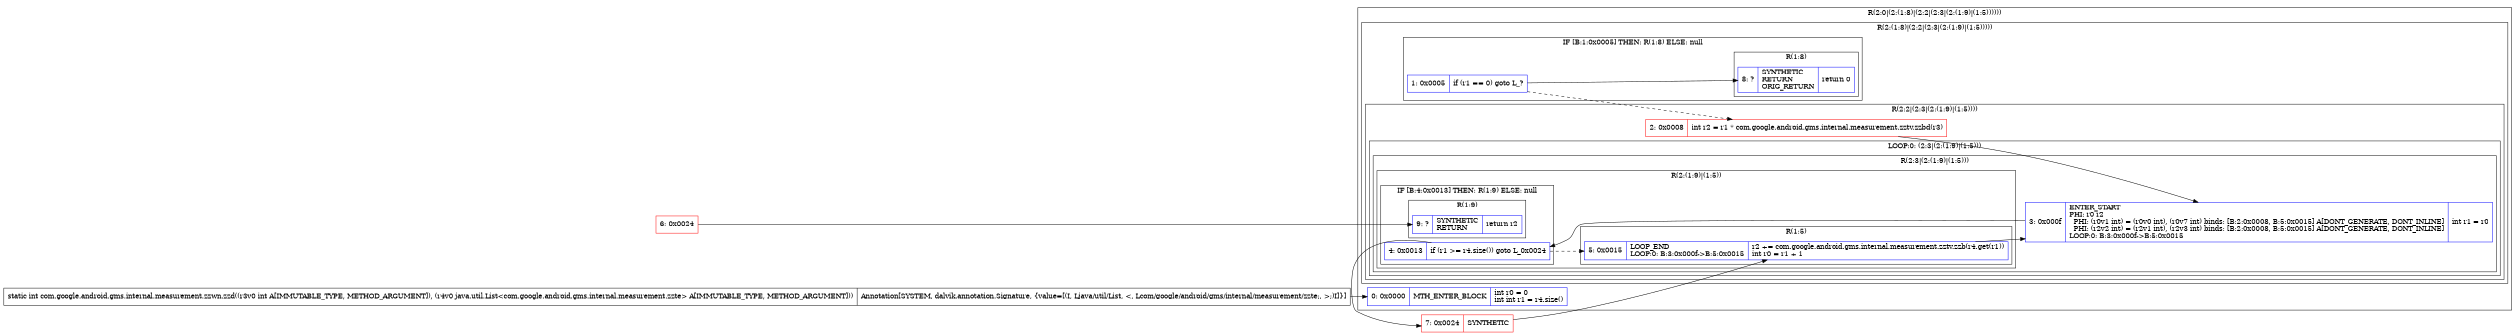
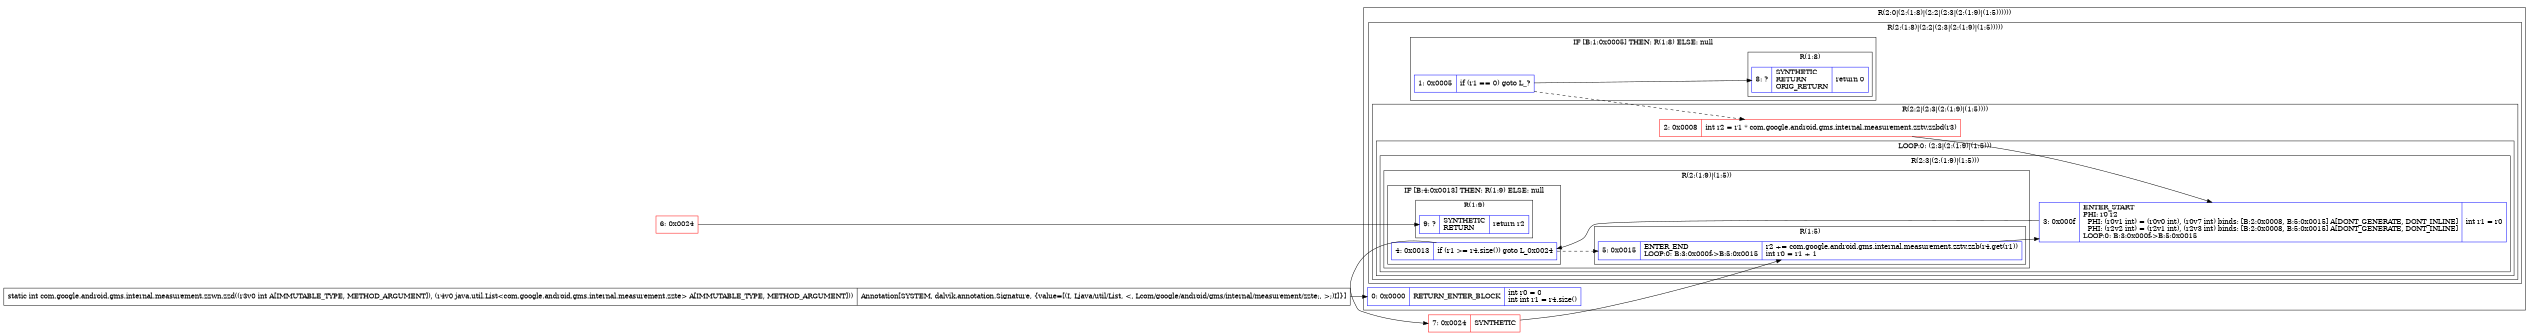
(1650, 247) -> (1666, 247)
(1450, 296) -> (1457, 296)
